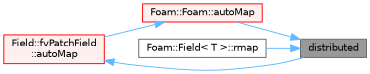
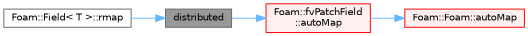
(264, 29) -> none
(54, 49) -> (318, 18)
